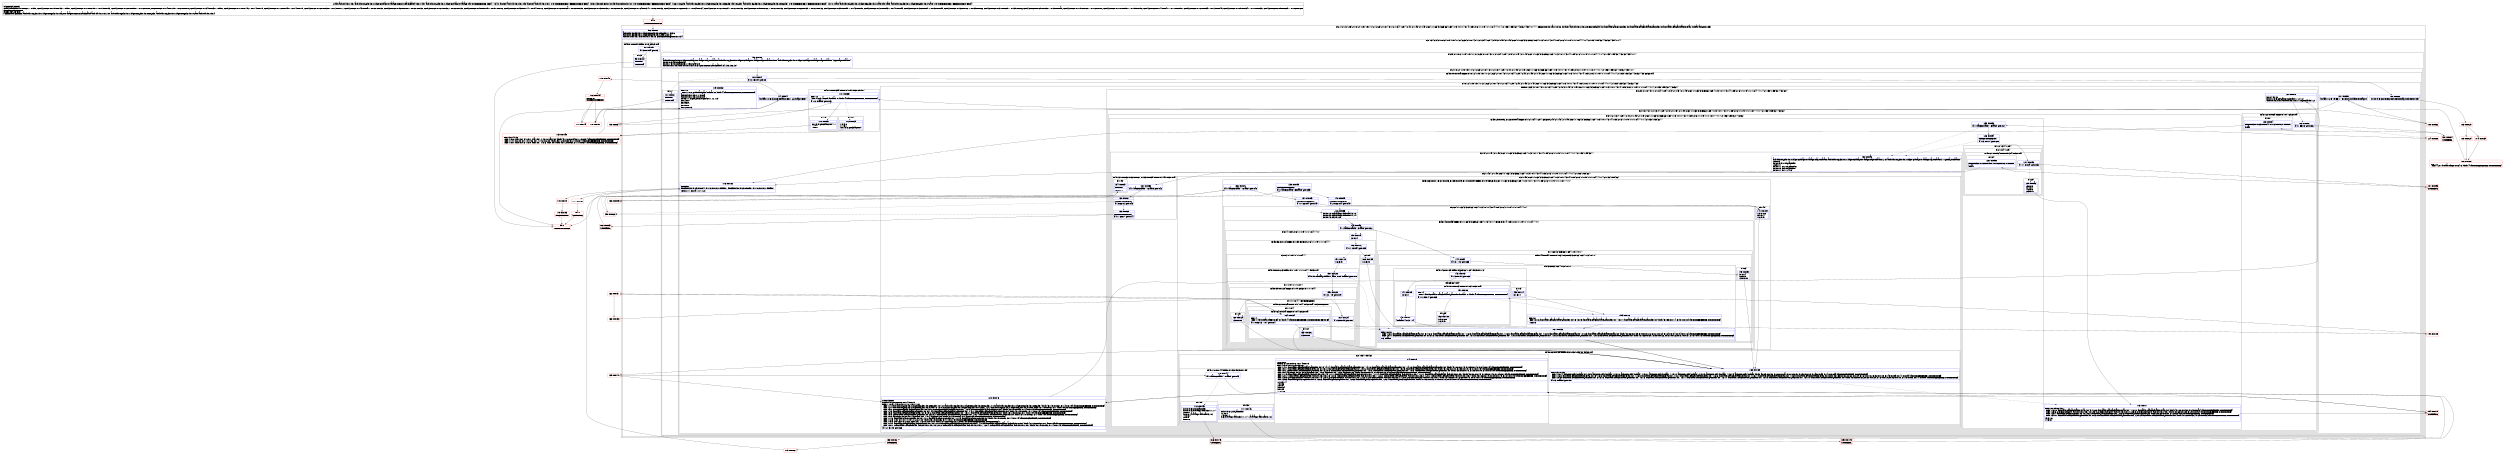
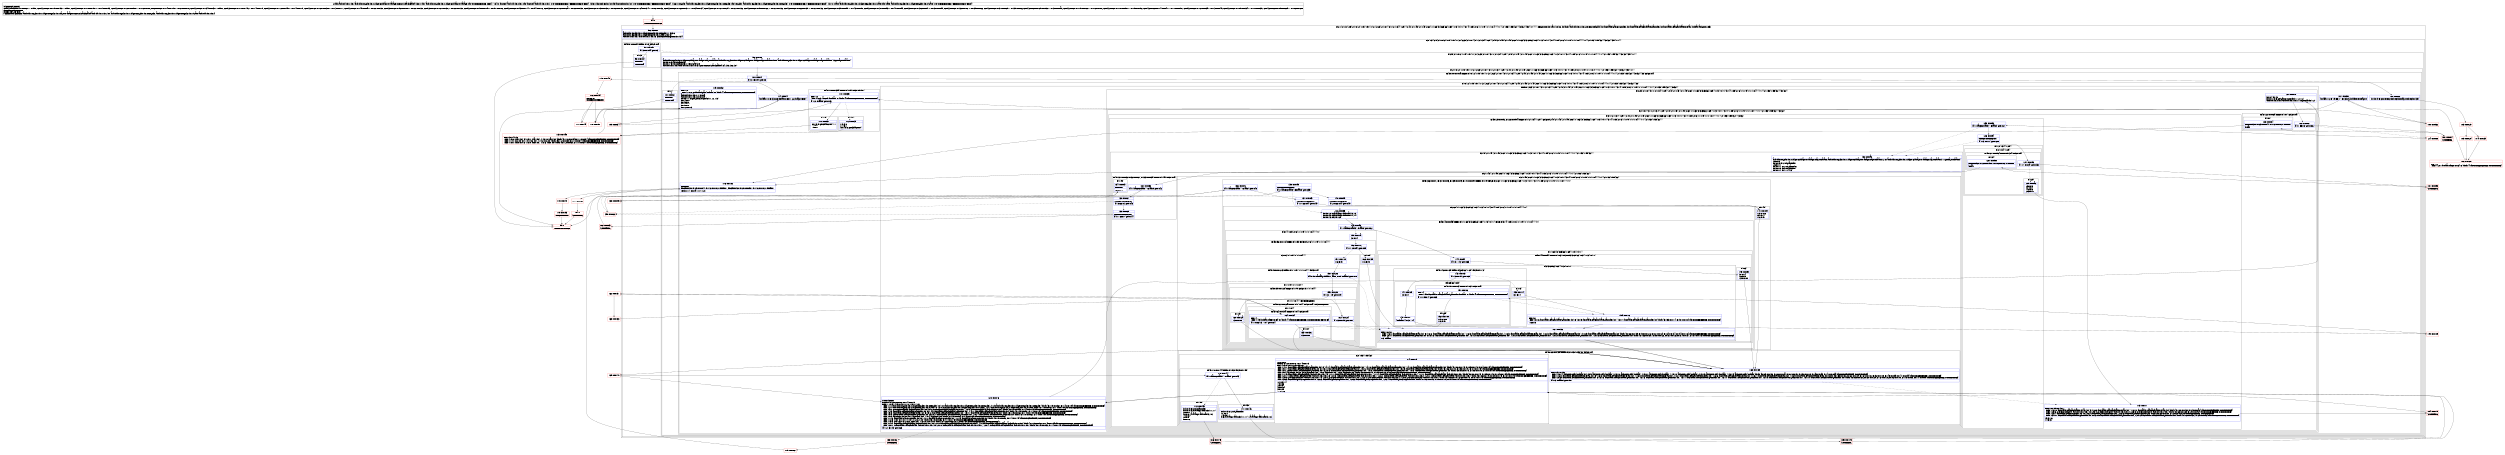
(1913, 396) -> (1233, 392)
